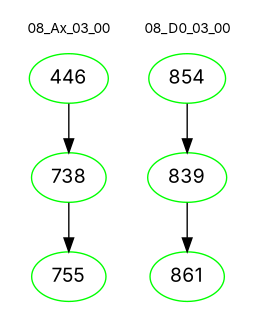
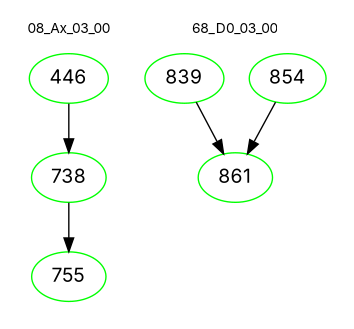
(188, 30) -> (235, 30)
(187, 121) -> (265, 122)
